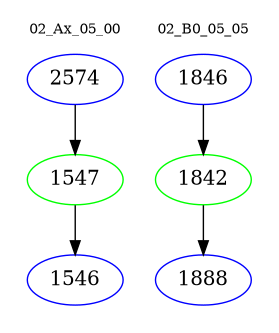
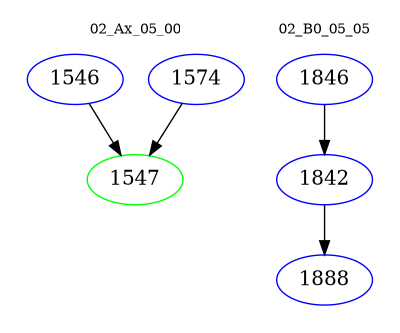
(75, 79) -> (196, 79)
(203, 180) -> (325, 180)
(75, 223) -> (101, 123)
